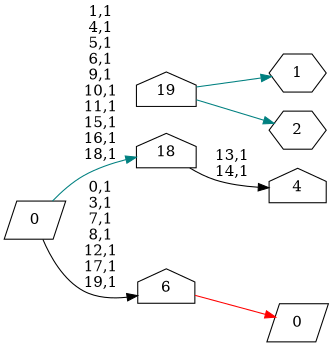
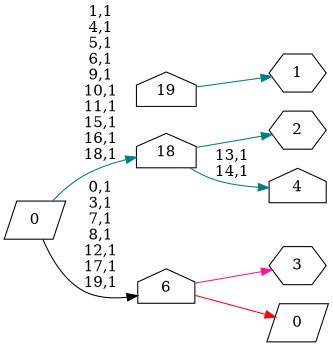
(230, 110) -> (229, 142)
(223, 182) -> (223, 182)
none -> (298, 266)
